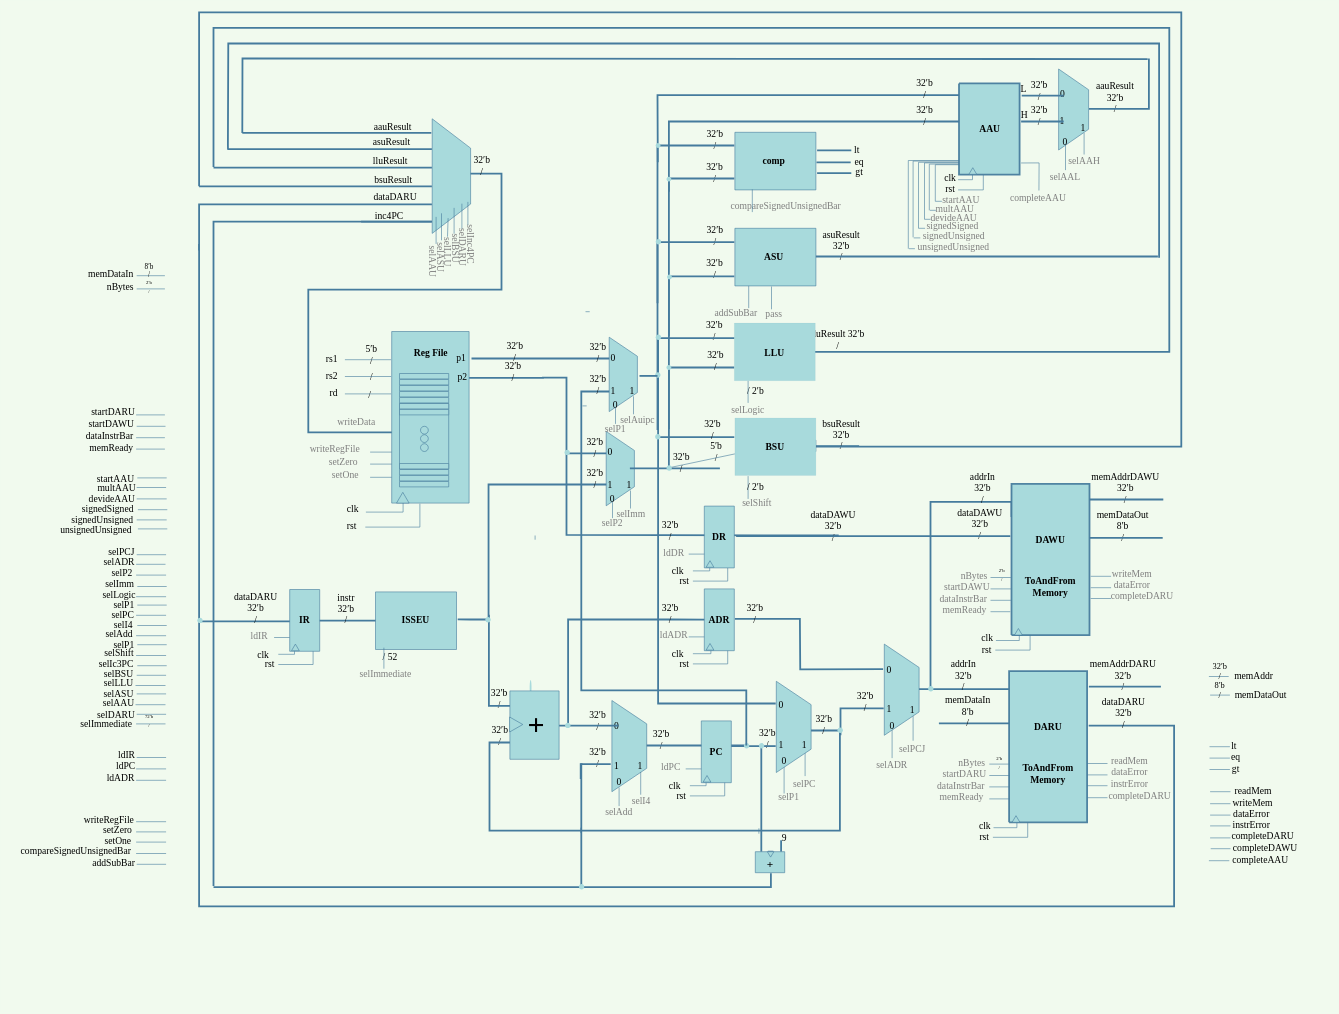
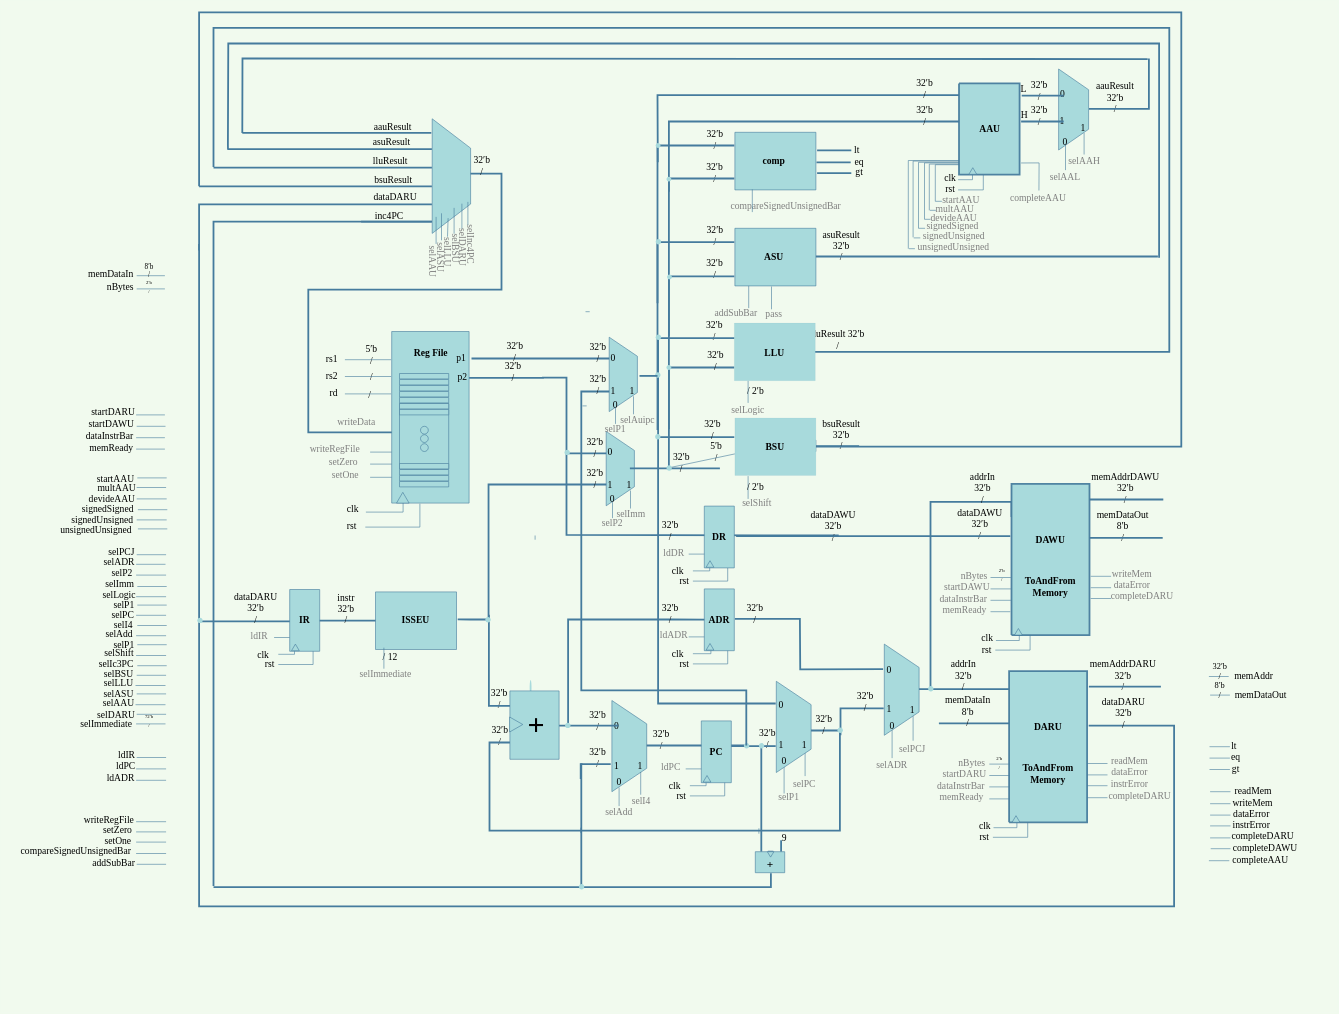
(390, 651) -> (390, 651)
